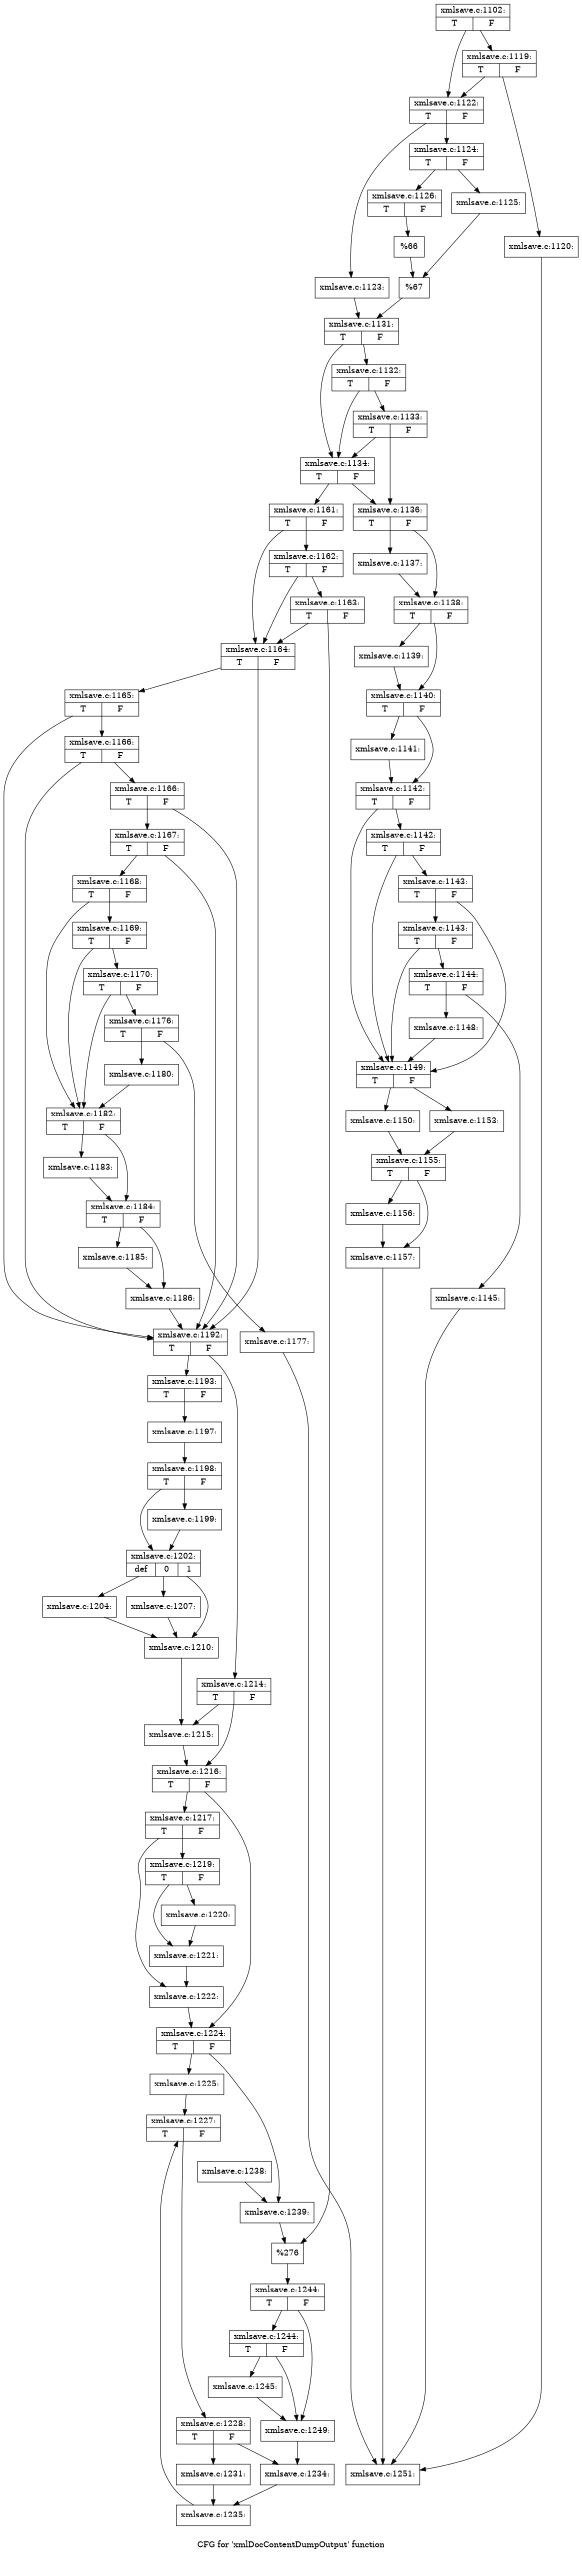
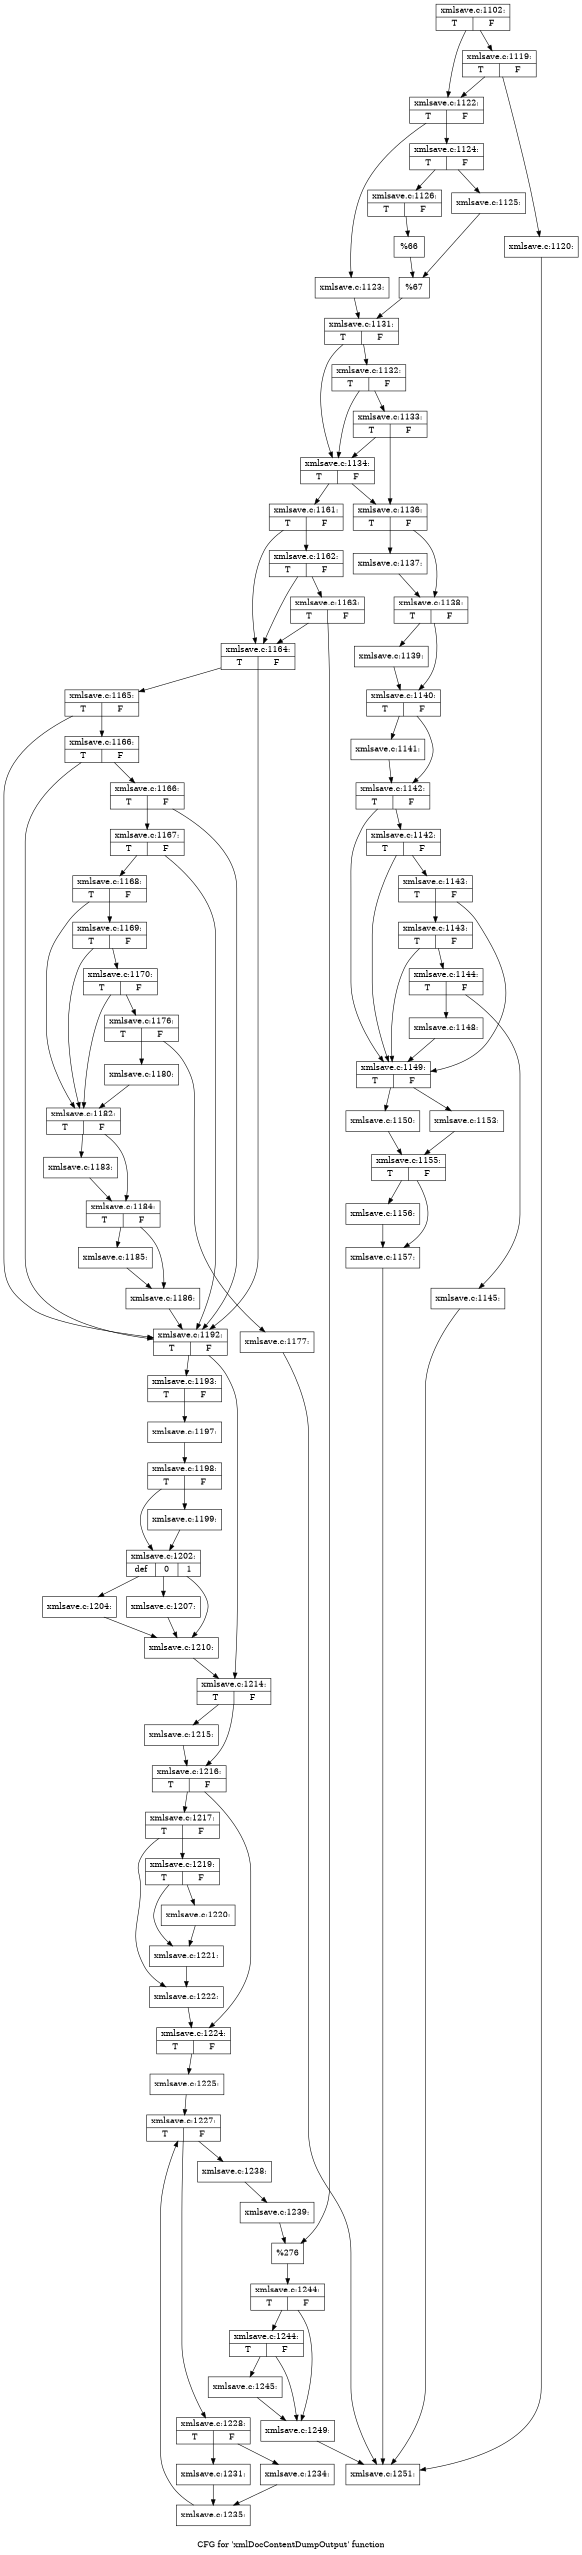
(181, 1689) -> (204, 1666)
(260, 2118) -> none
none -> (209, 2149)
(298, 2450) -> (338, 2451)
